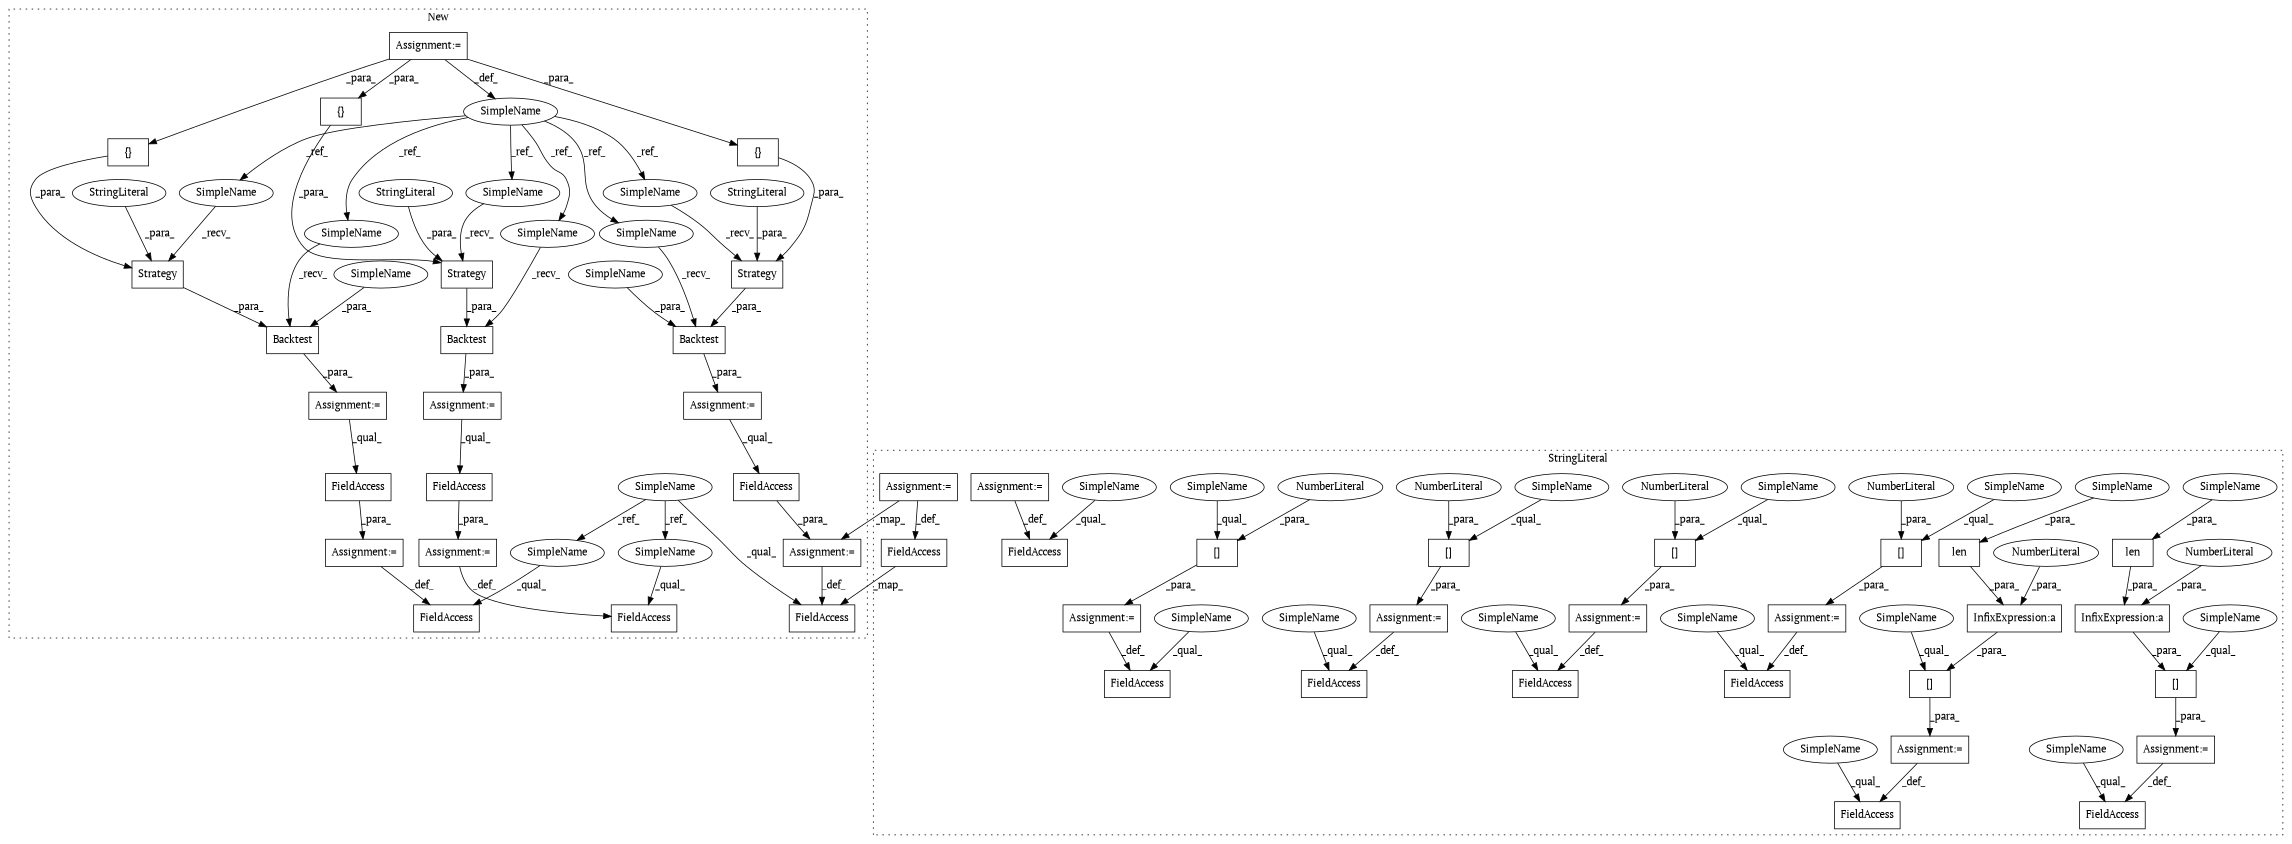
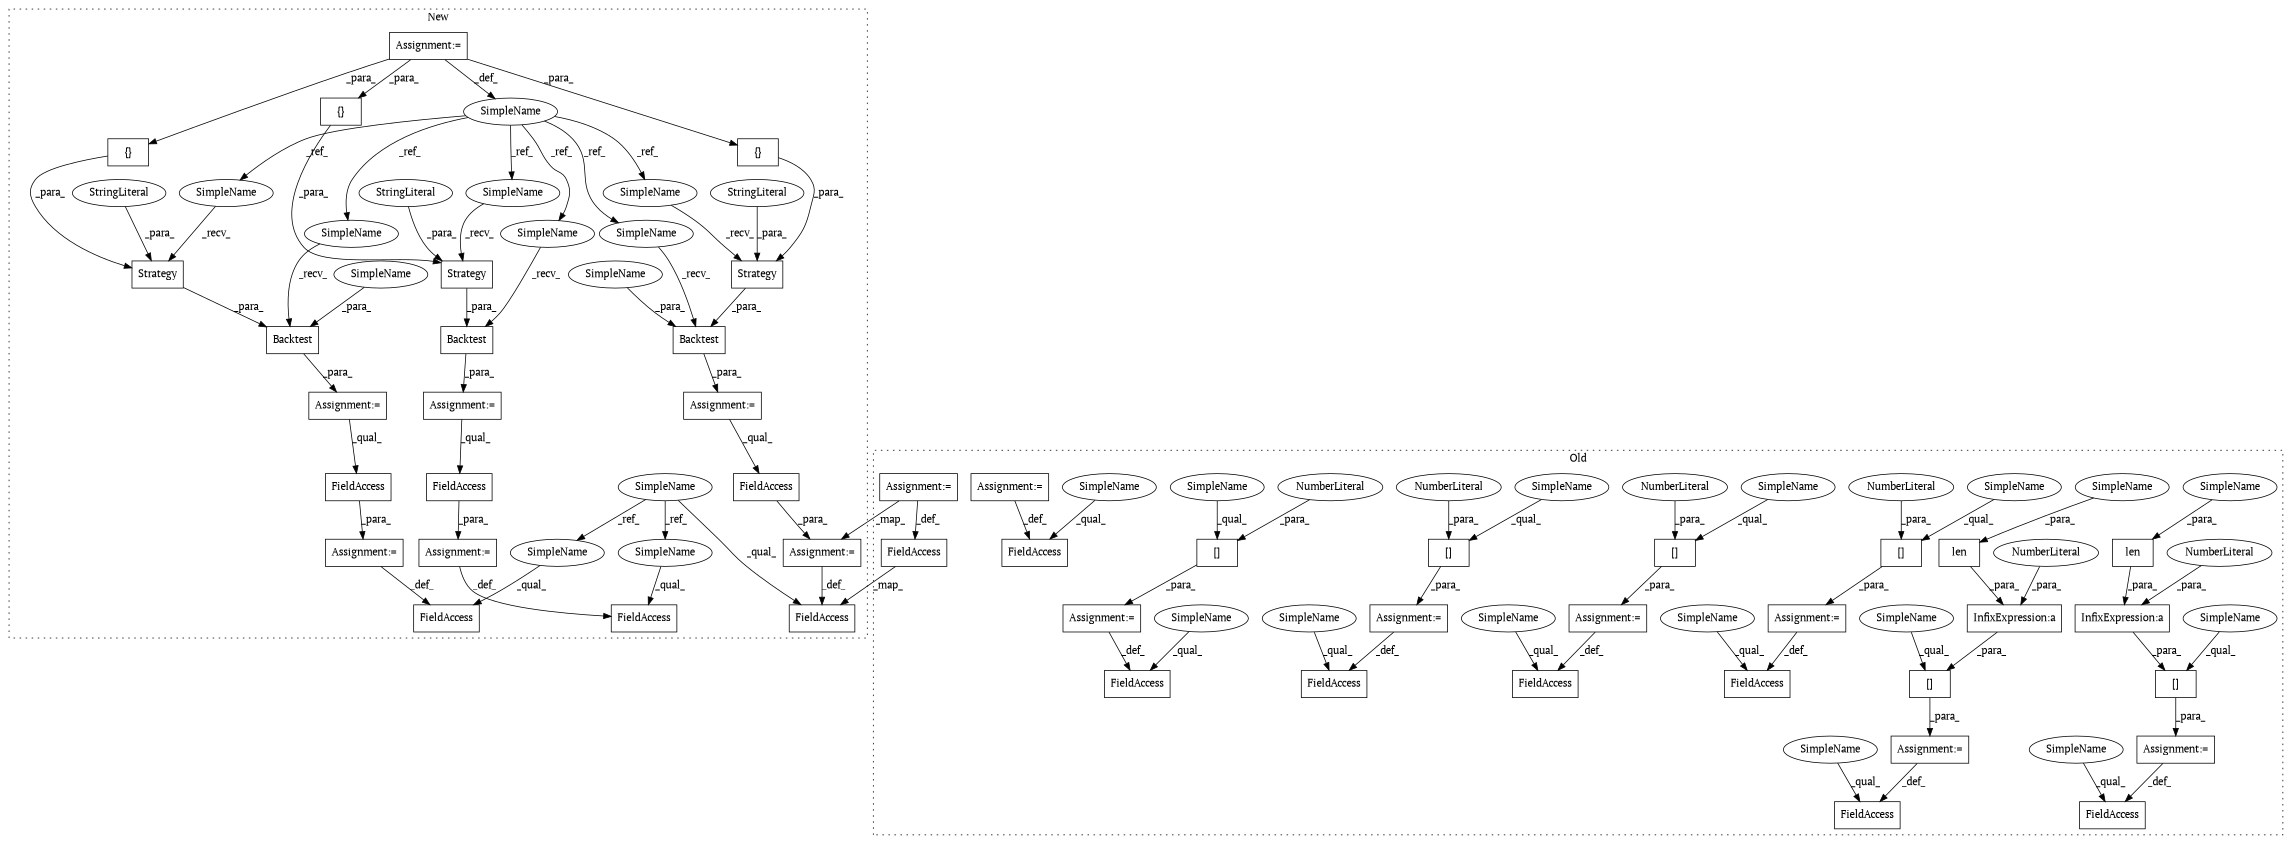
(1578, 459) -> (1578, 459)
